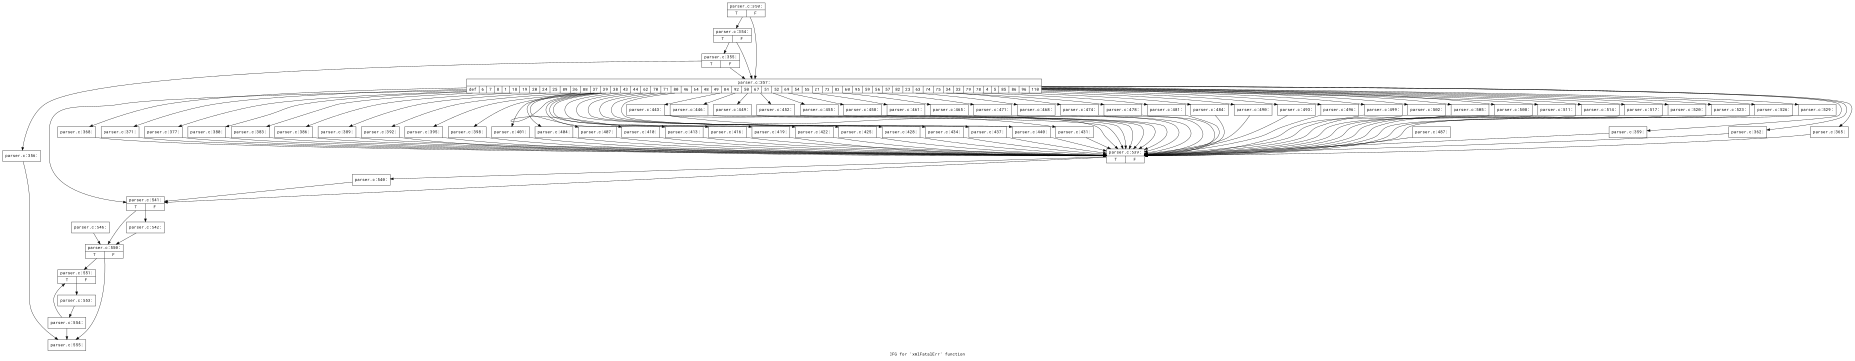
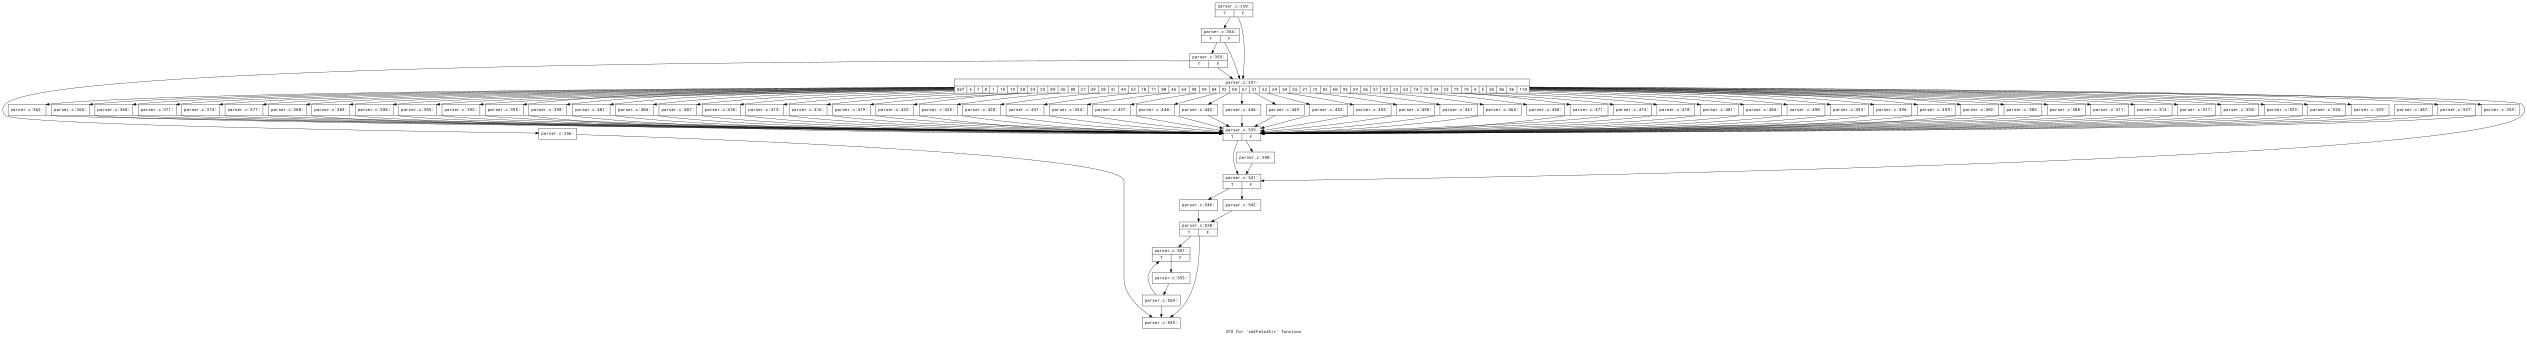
none -> (201, 110)
none -> (2457, 110)
(859, 121) -> (1092, 98)
(121, 225) -> (1220, 193)
